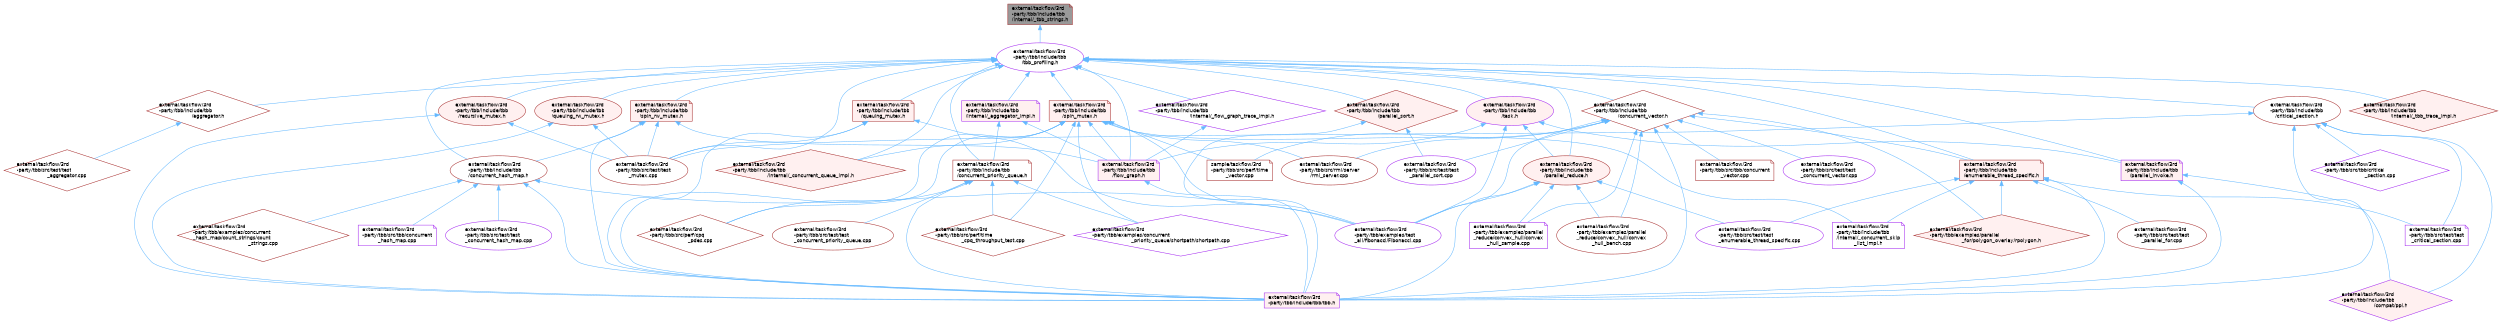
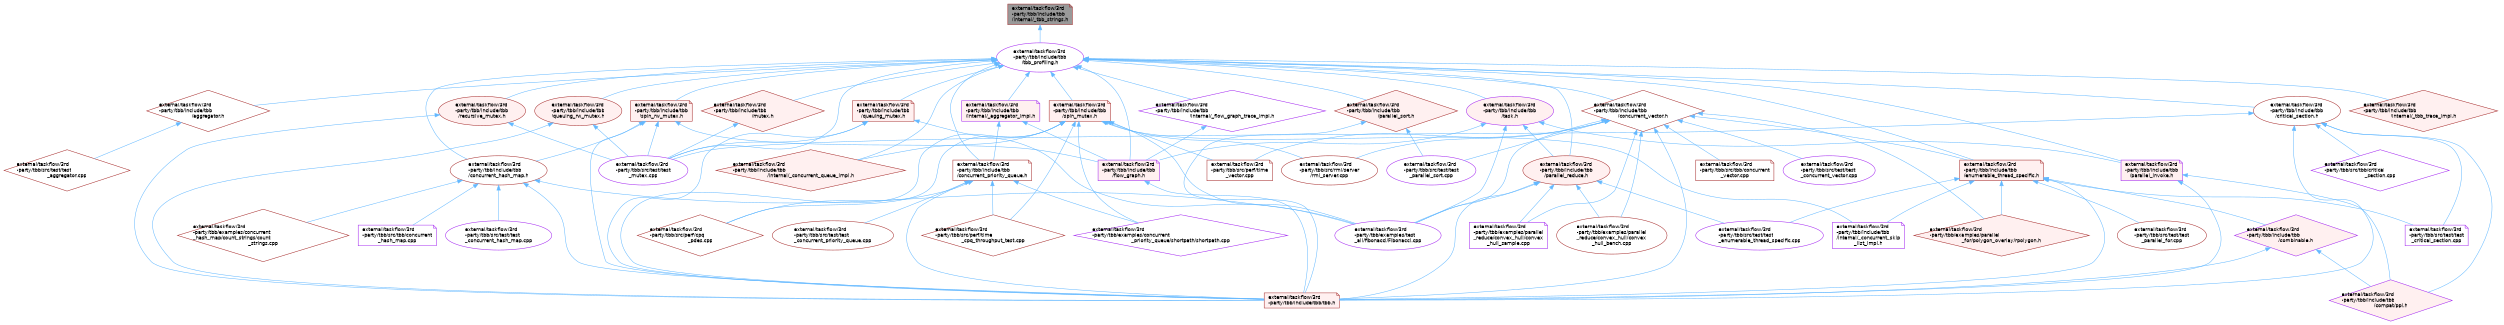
none -> (763, 111)
(1106, 143) -> none
(643, 170) -> (643, 170)
(1240, 170) -> (1240, 170)
none -> (2296, 235)
(1302, 300) -> (1302, 300)
